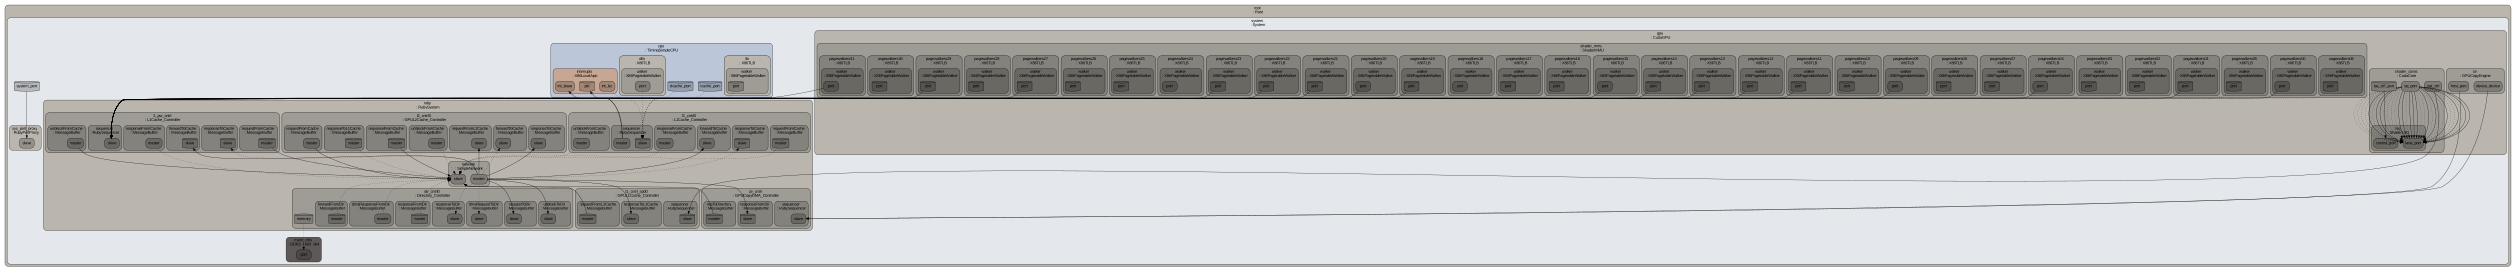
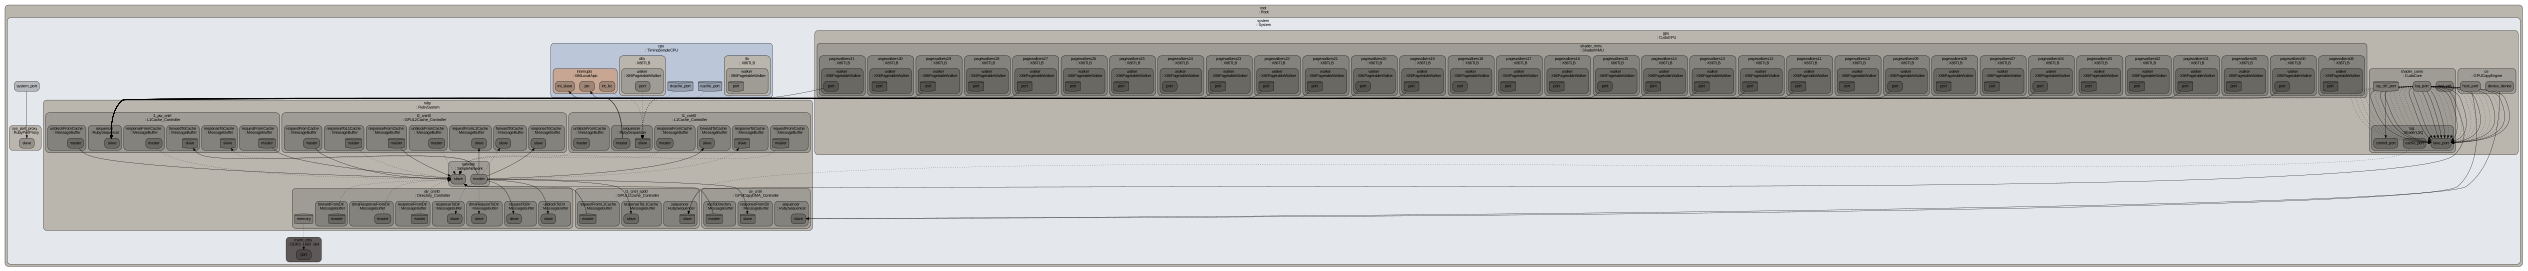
(27, 86) -> (27, 86)
(587, 86) -> (587, 86)
none -> (2415, 143)
